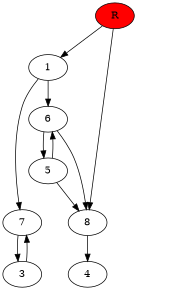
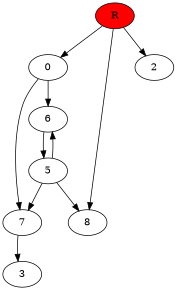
(48, 67) -> (48, 67)
none -> (154, 67)
(76, 165) -> none
(27, 252) -> (37, 194)
(88, 274) -> none
